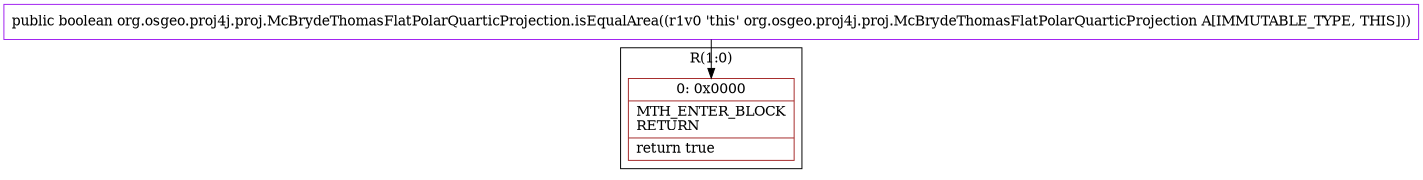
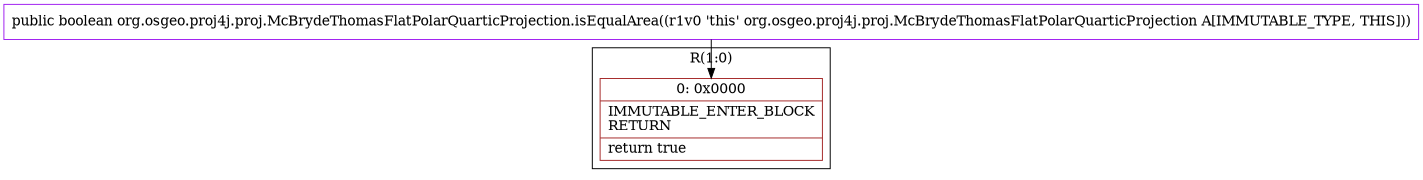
(711, 112) -> (711, 112)
